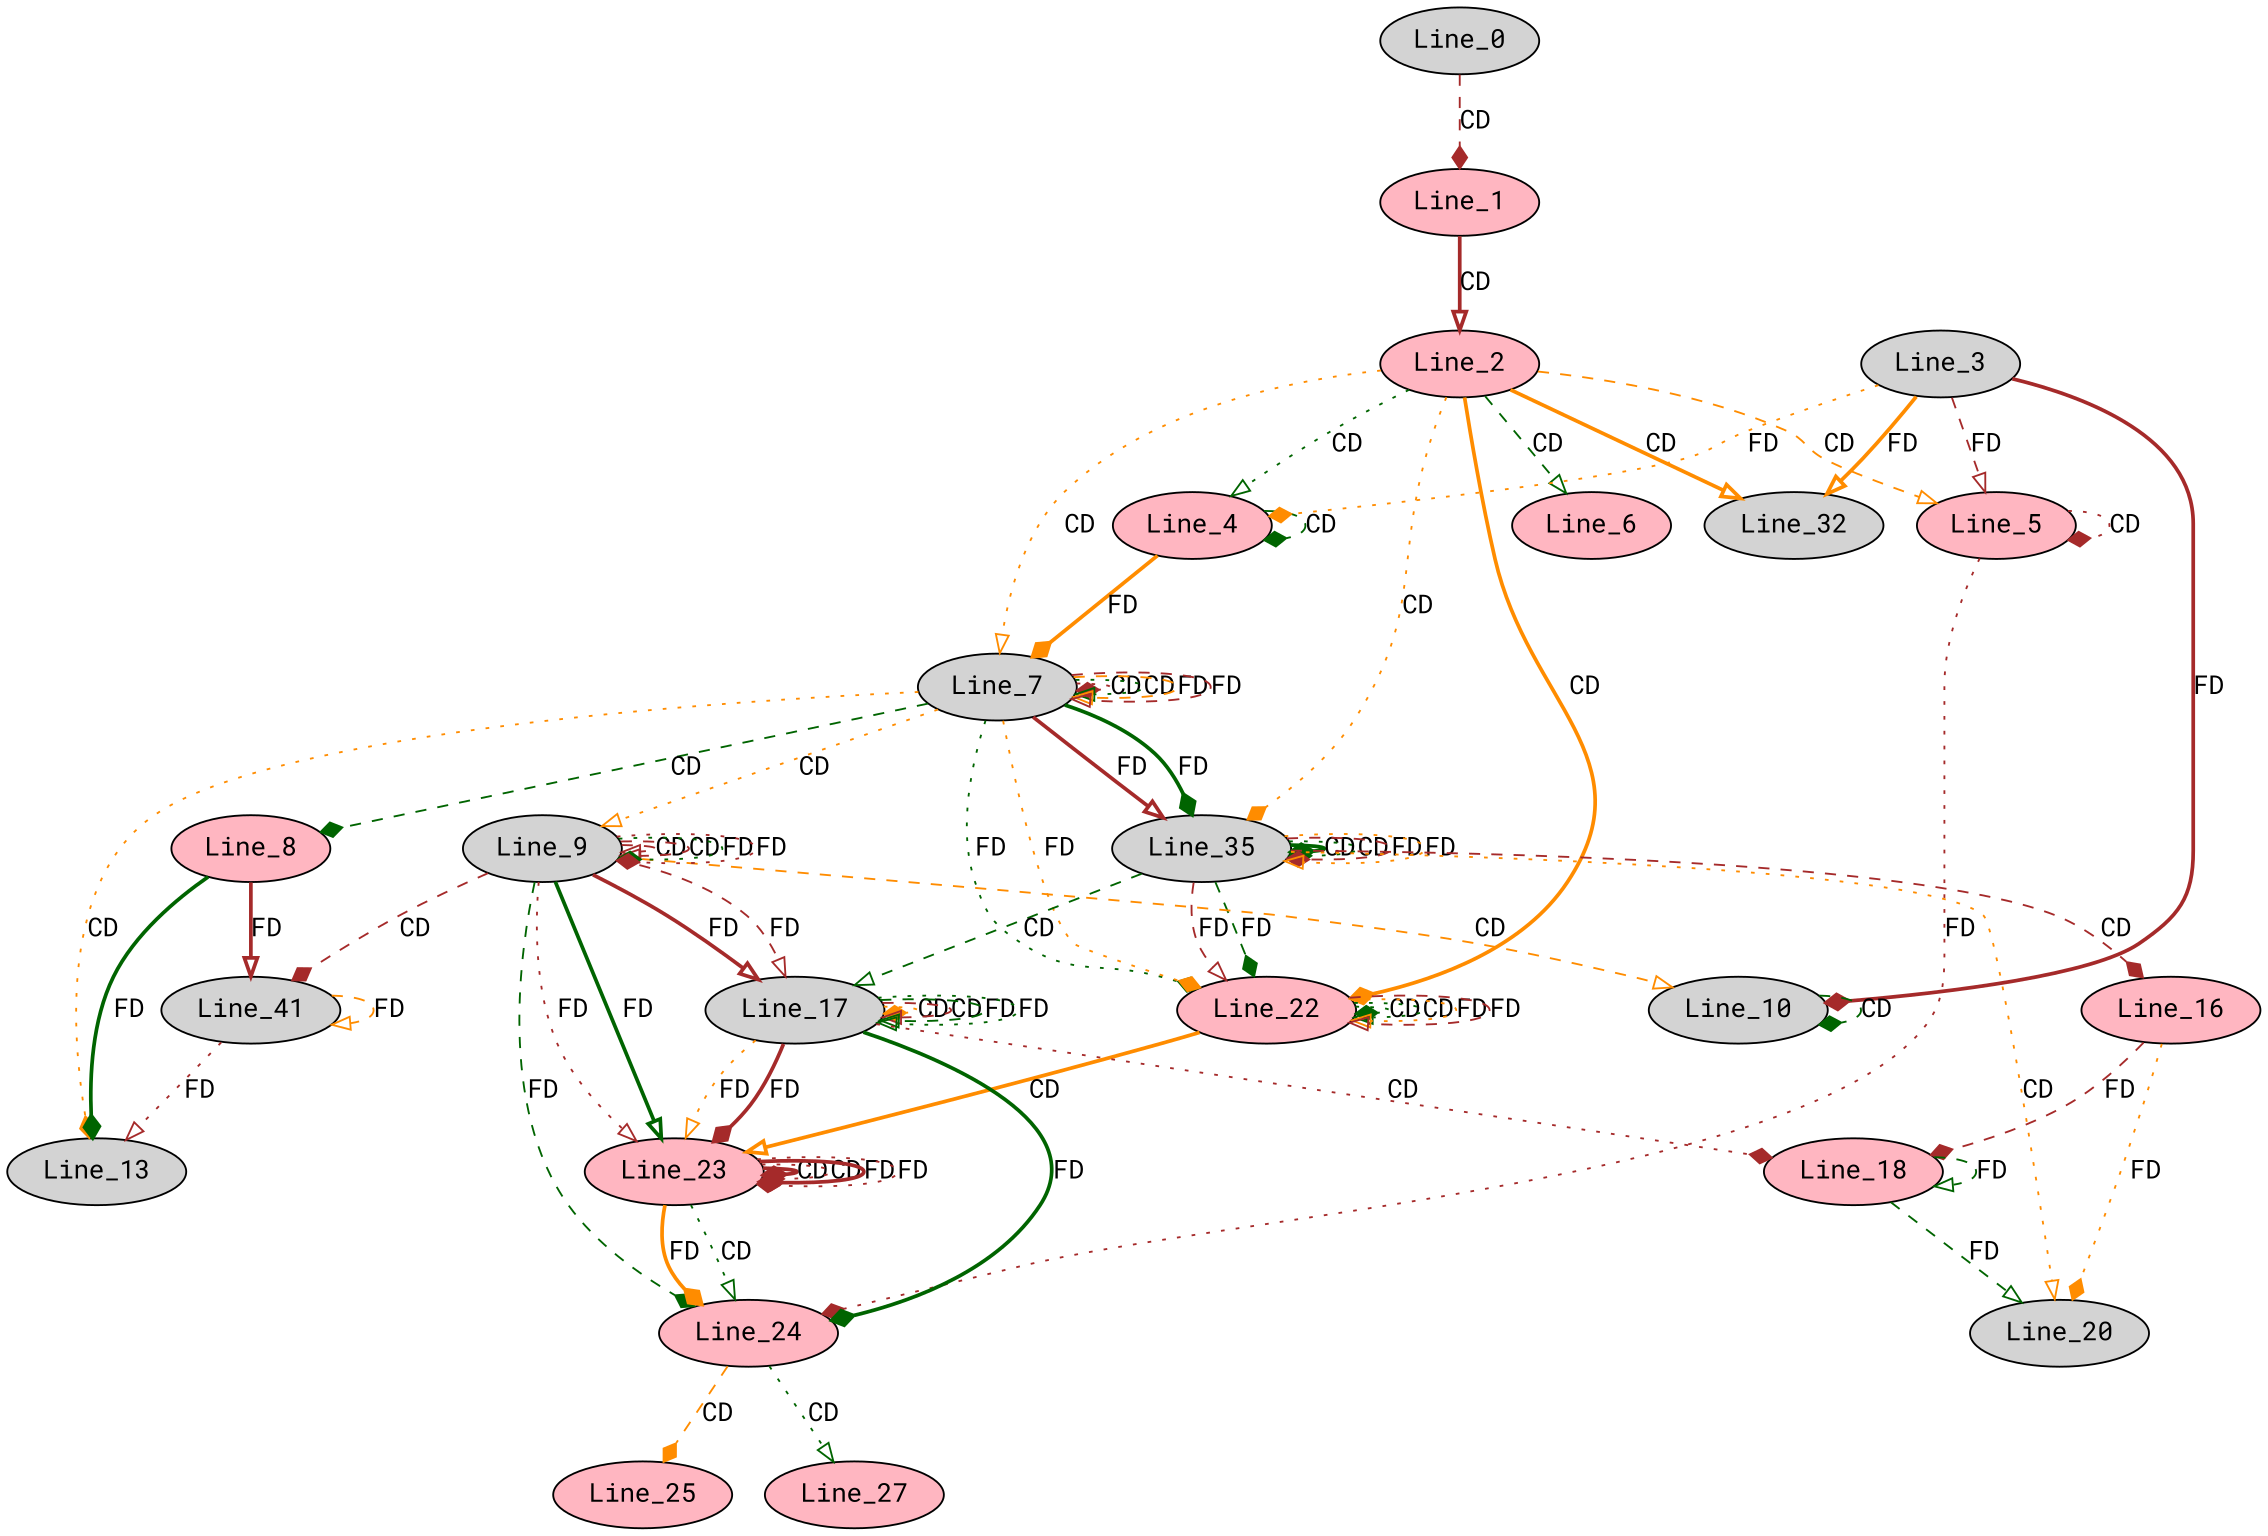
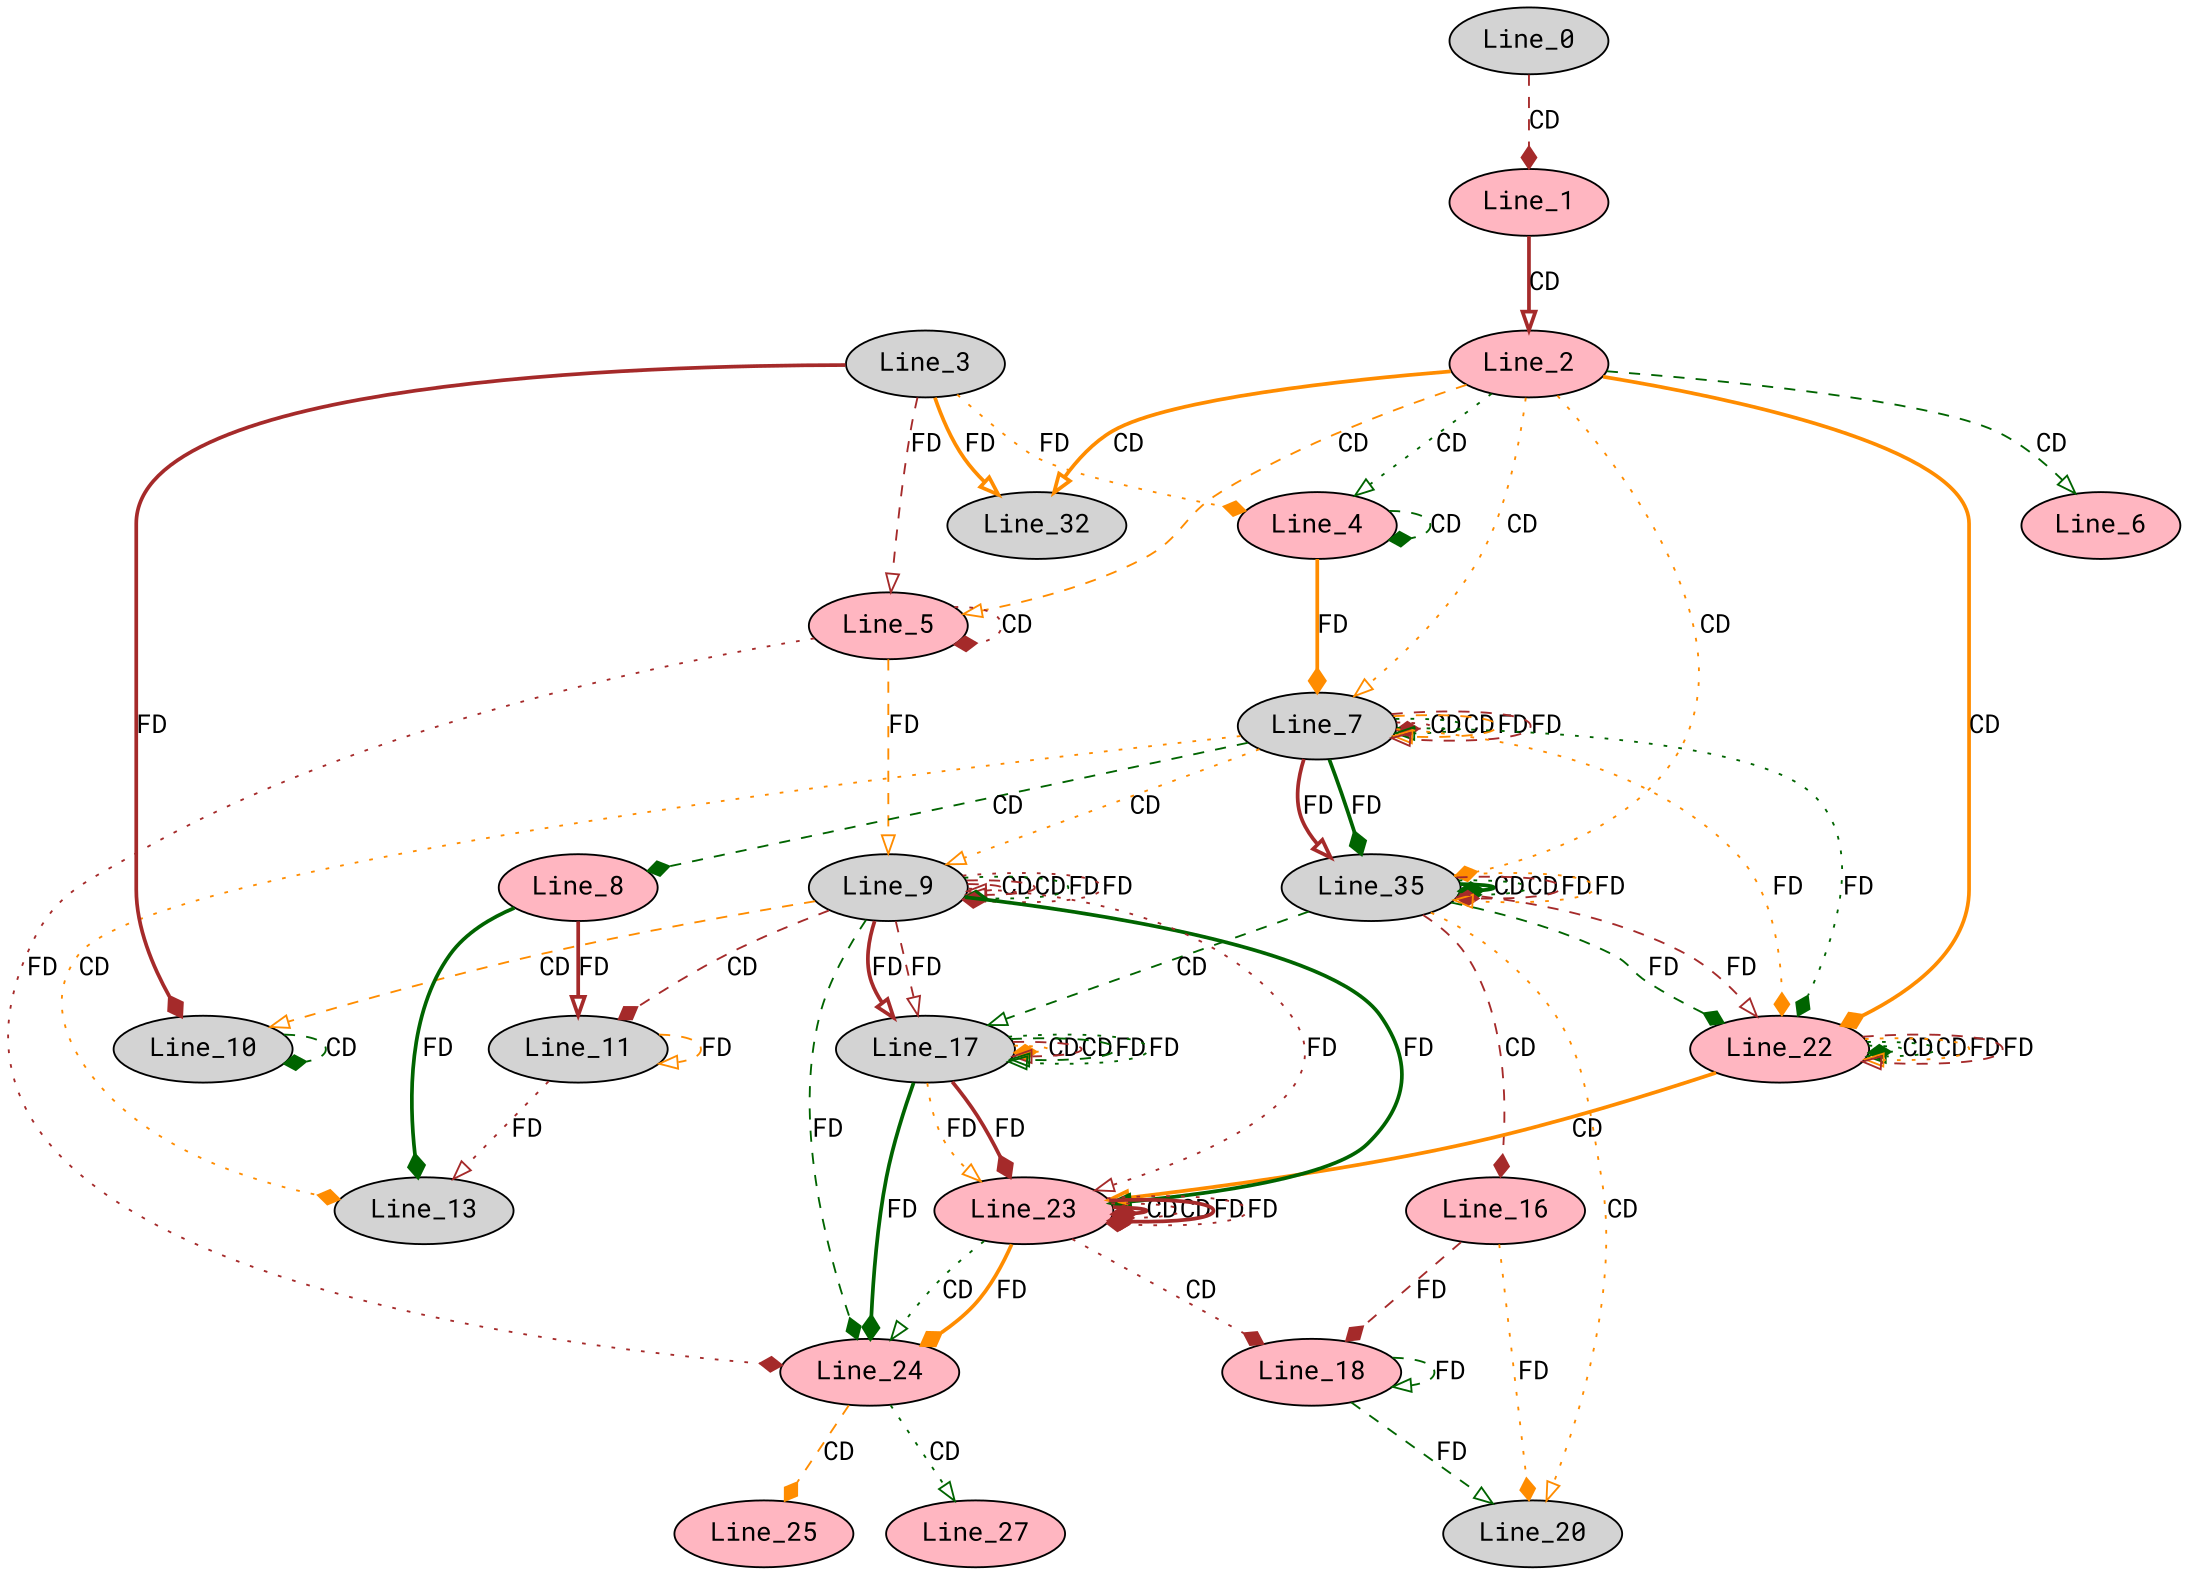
none -> (888, 747)
(251, 1010) -> (578, 1049)
(1313, 1089) -> (1158, 1286)
